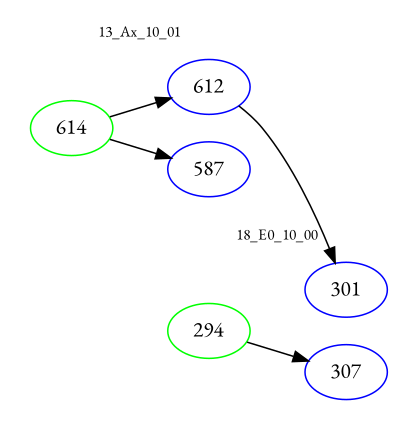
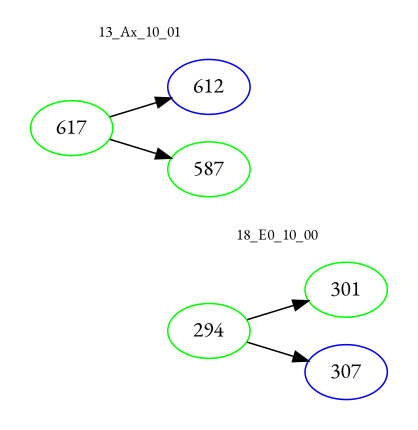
(72, 128) -> (72, 128)
(209, 169) -> (209, 169)
(292, 172) -> (270, 313)
(346, 290) -> (346, 290)
